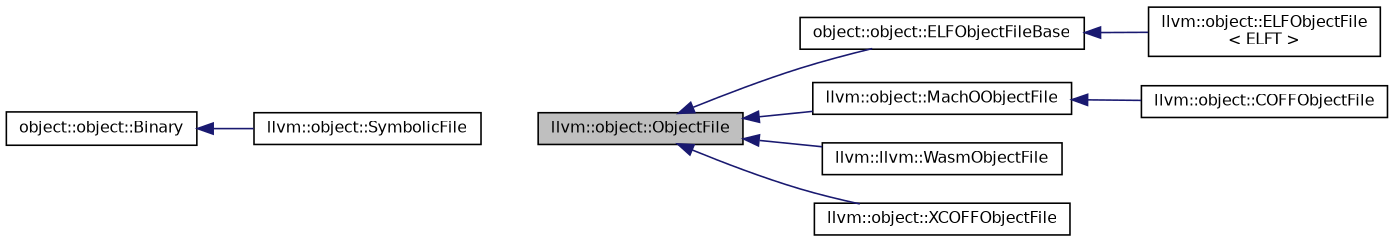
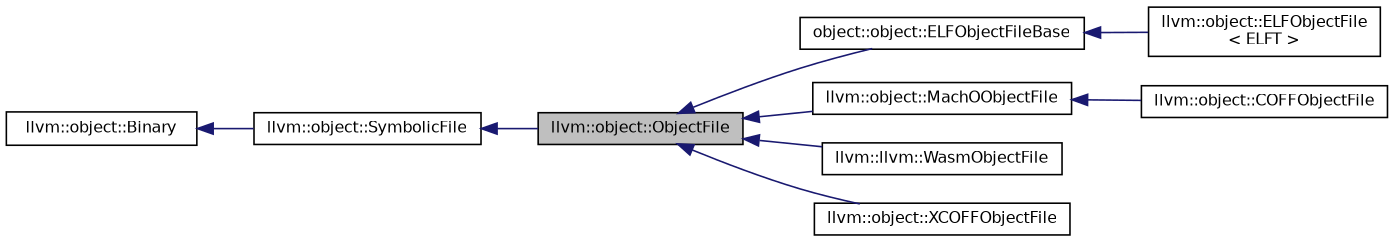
(102, 129) -> (102, 129)
none -> (518, 129)
